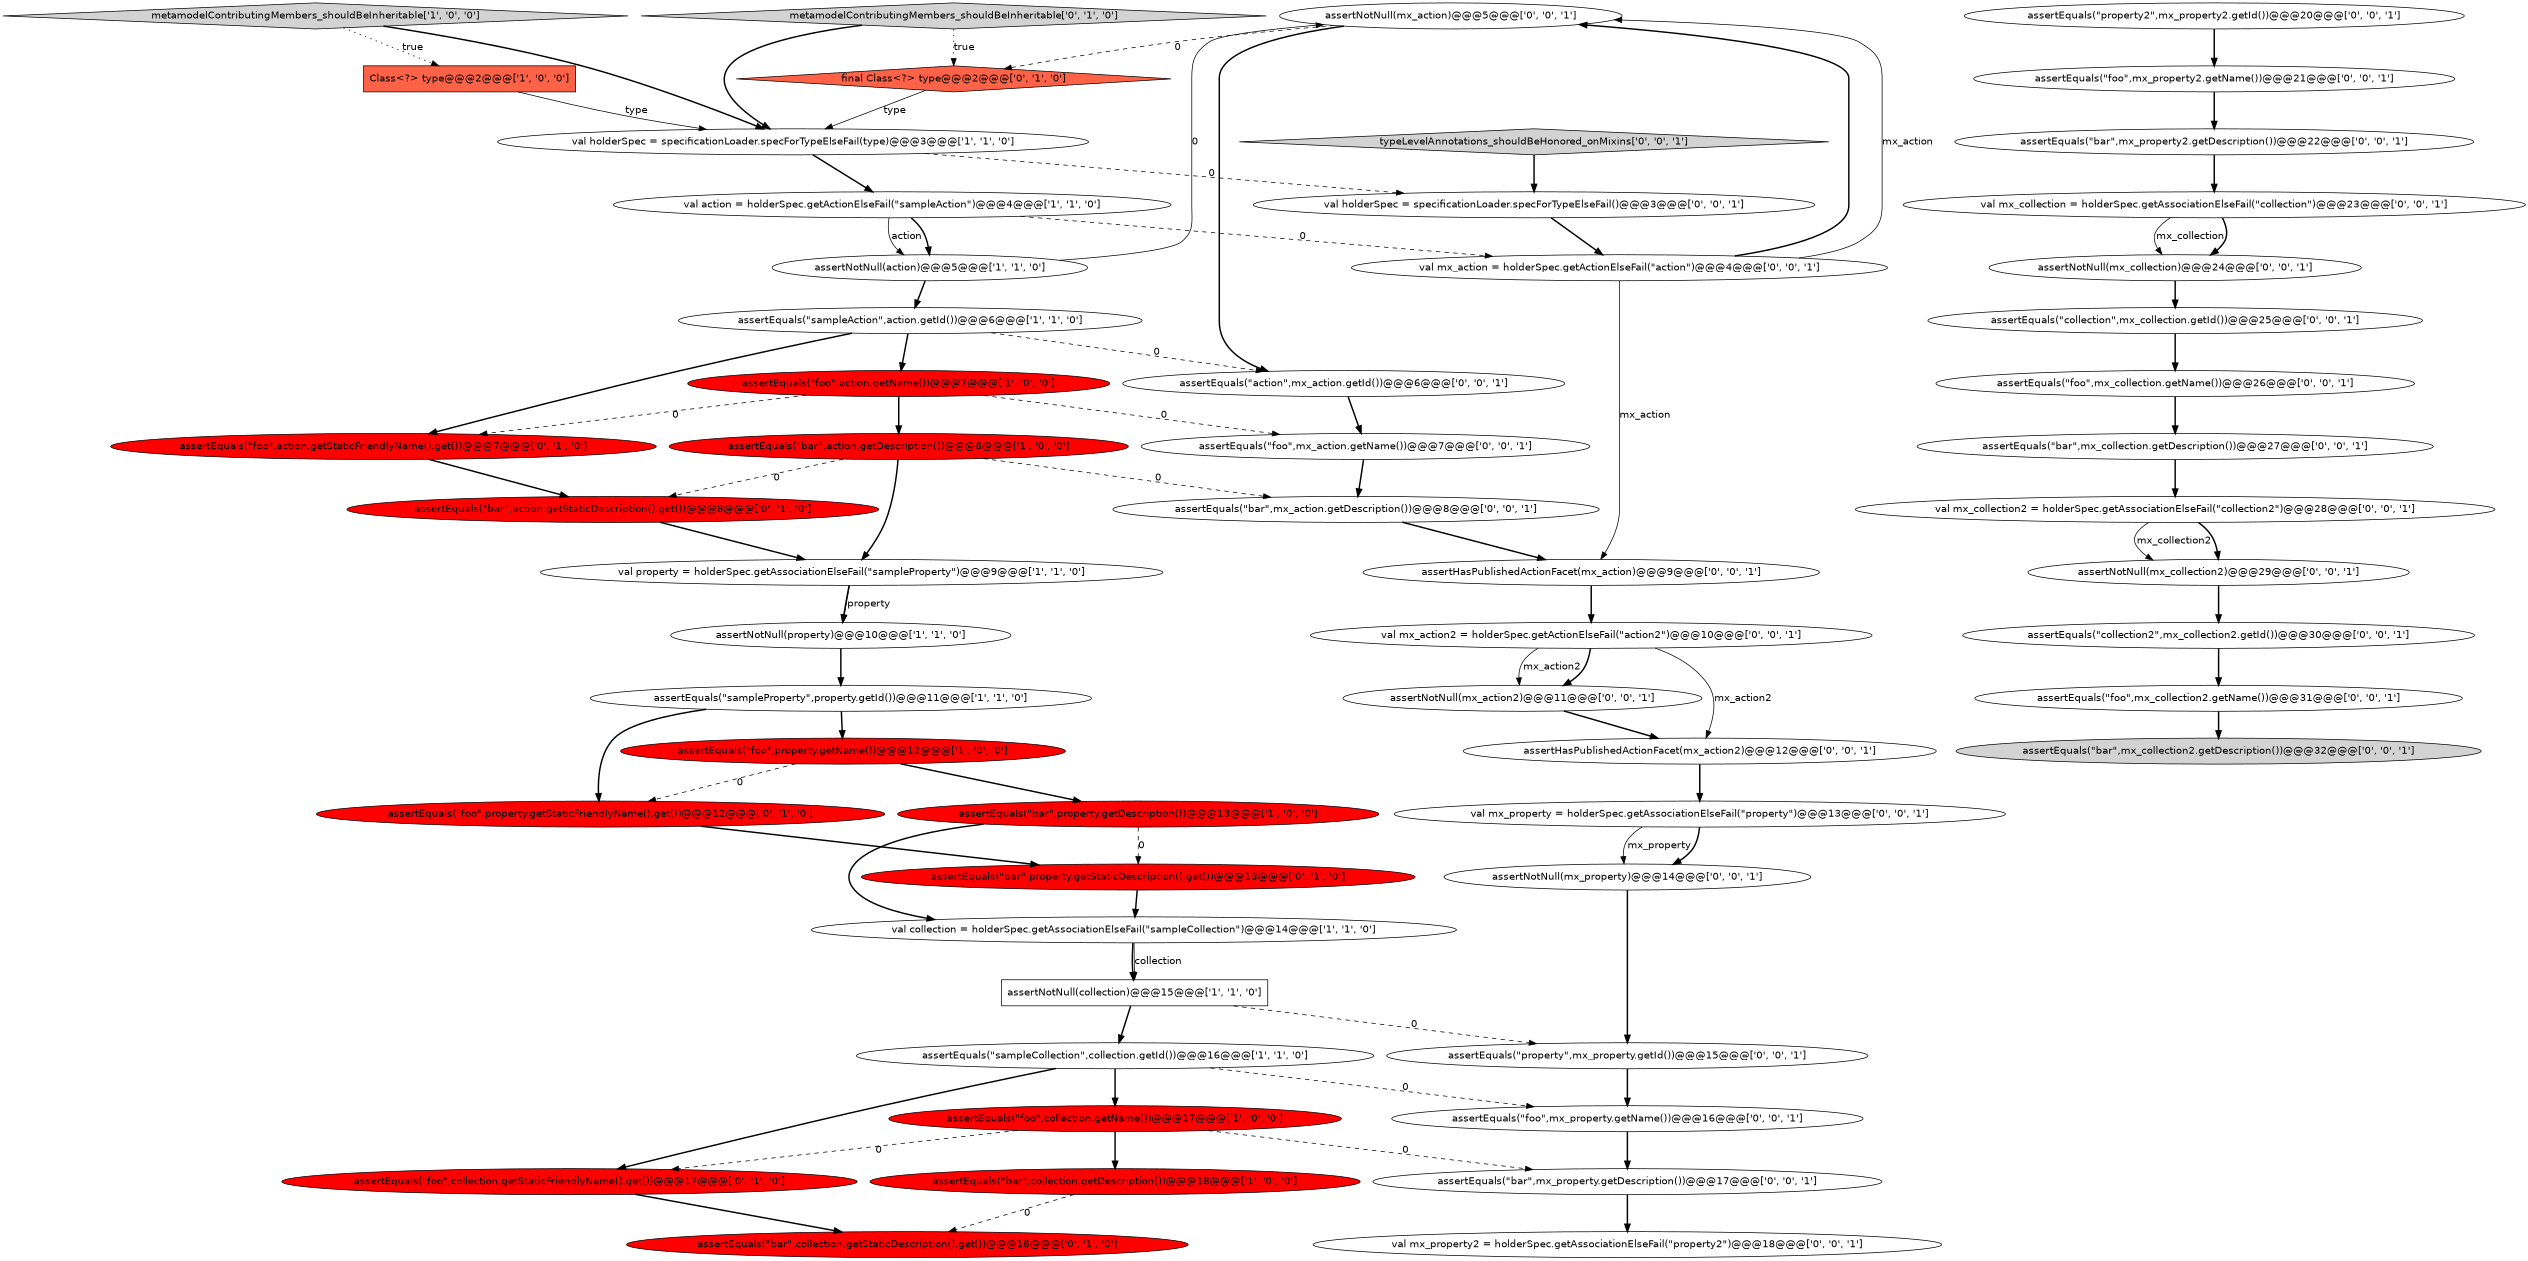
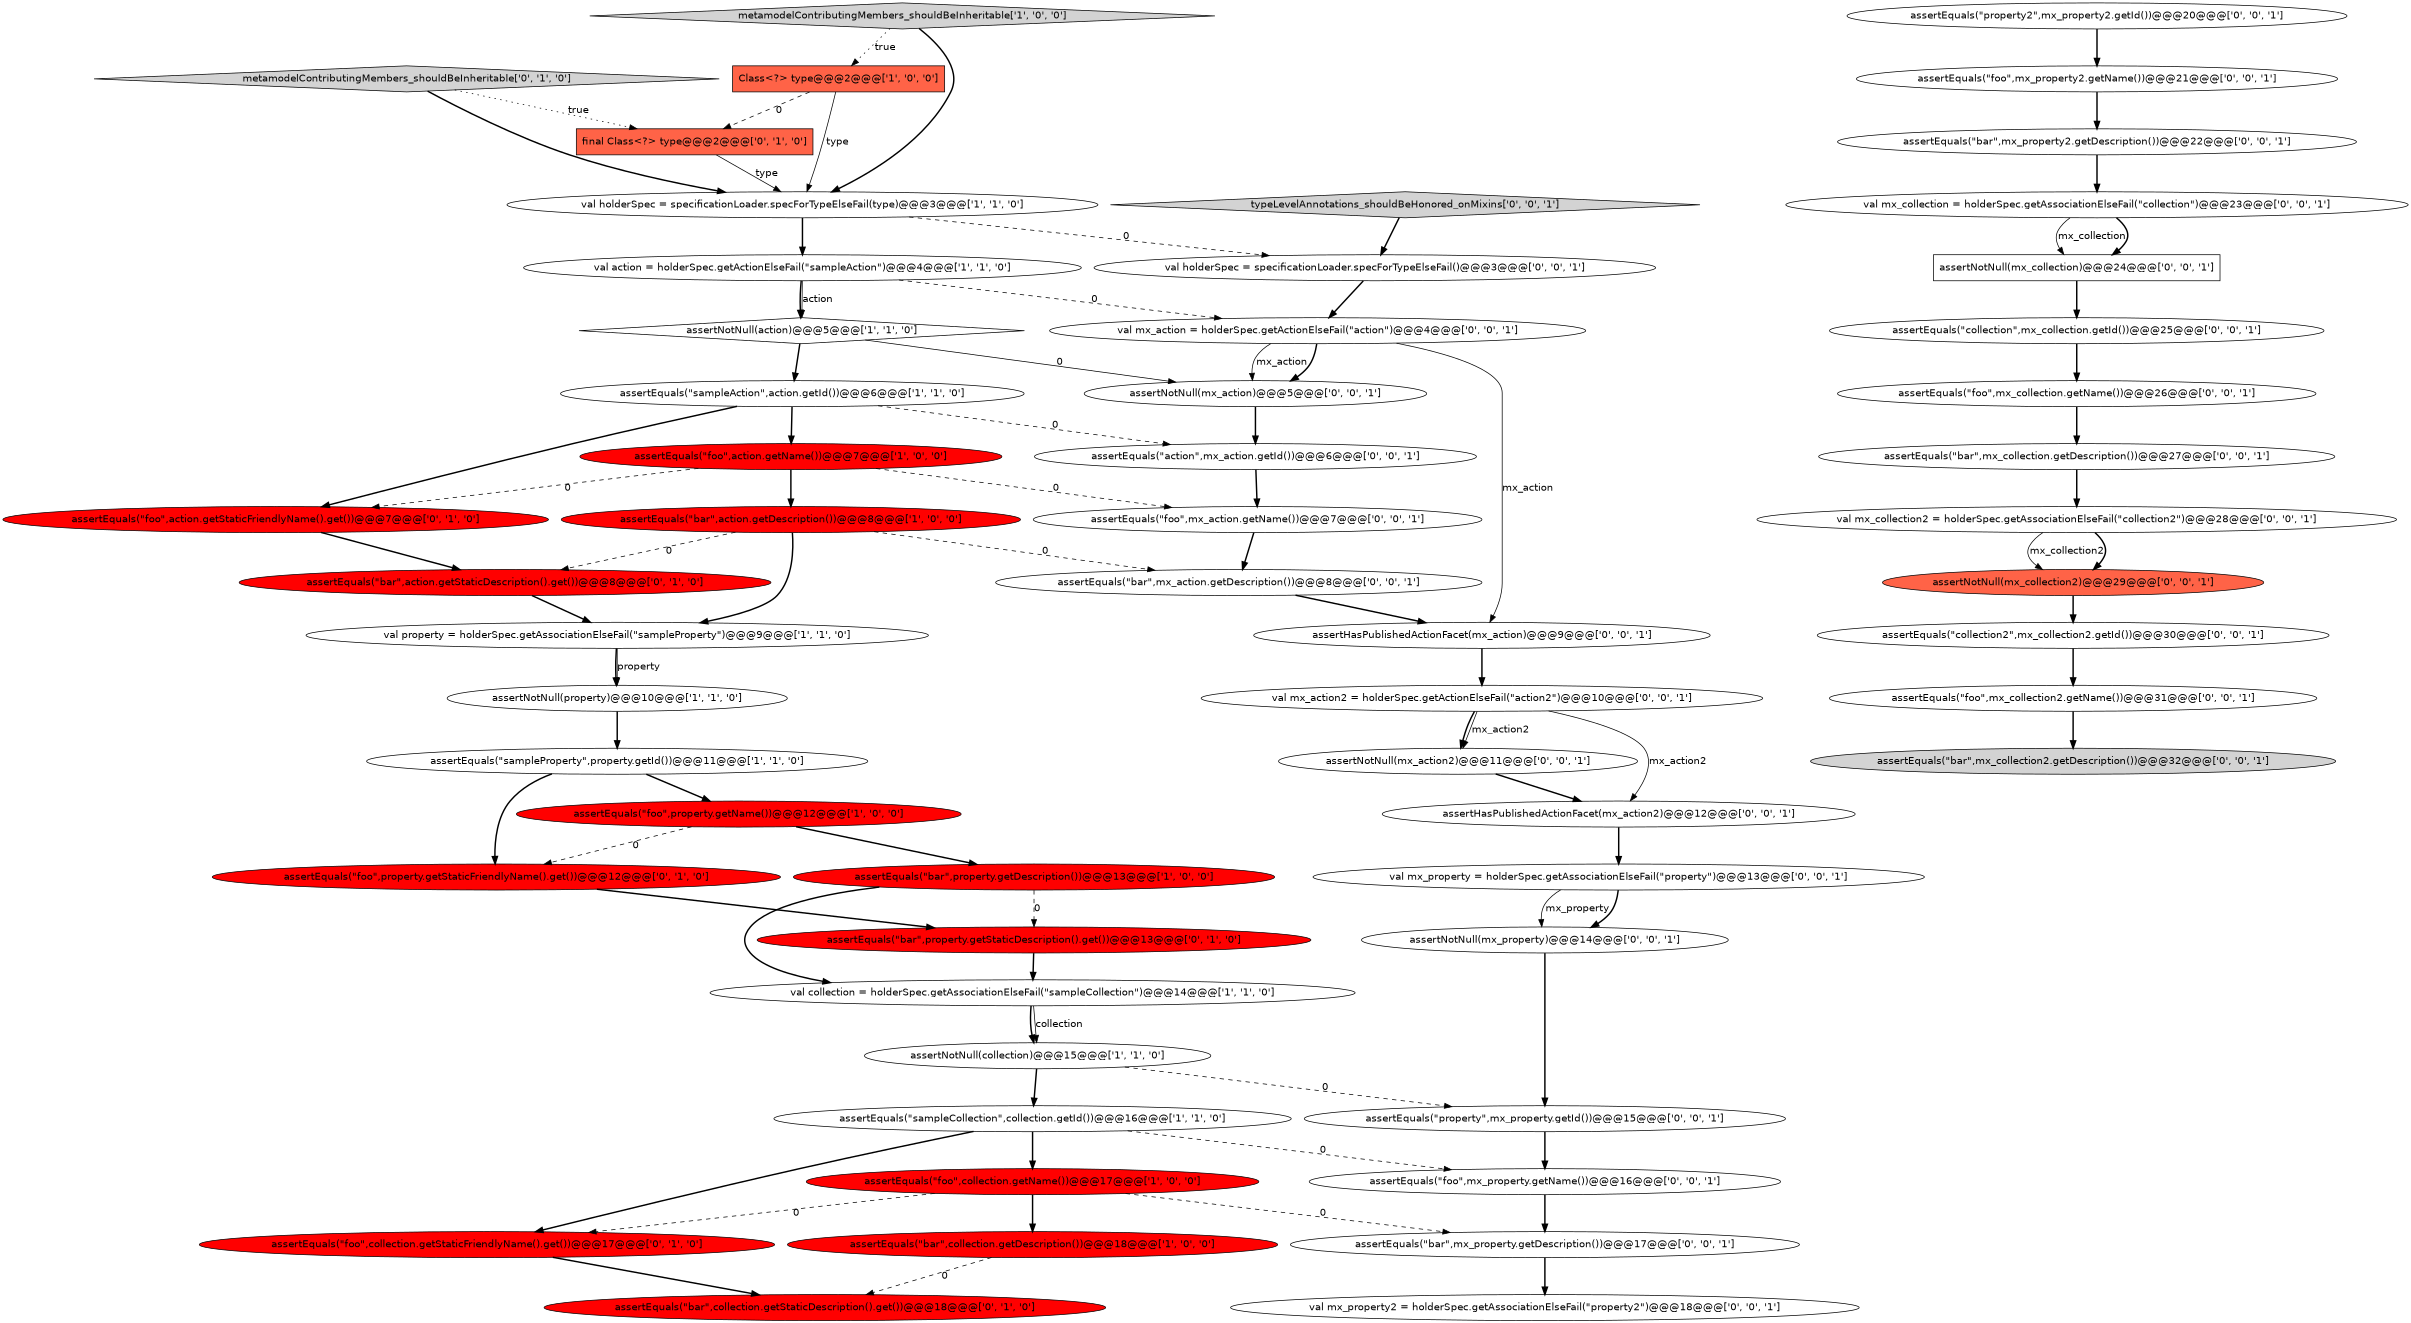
(1172, 42) -> (770, 109)
(954, 79) -> (695, 142)
(930, 268) -> (802, 331)
(2175, 268) -> (2077, 268)
(2219, 572) -> (2073, 583)
(1135, 993) -> (1038, 1056)
